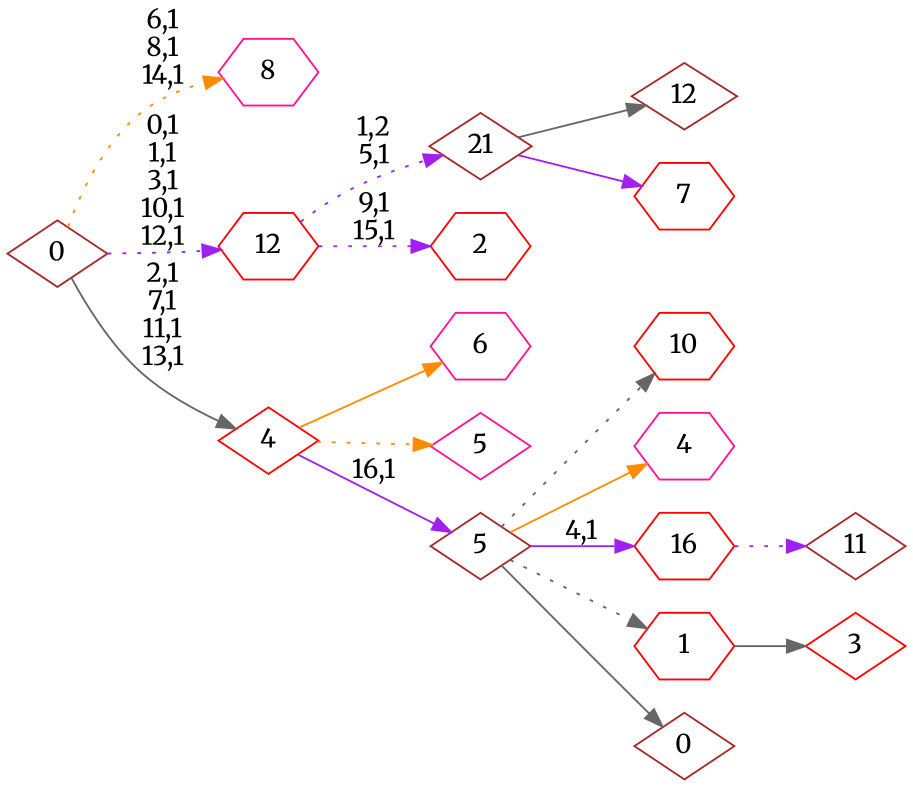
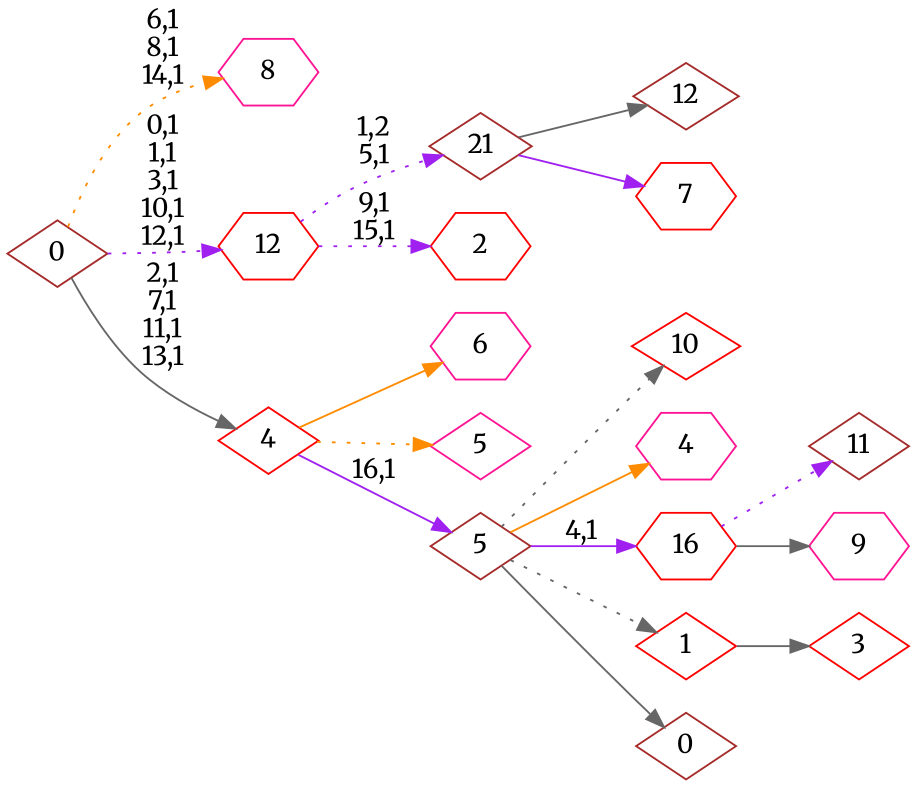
(684, 346) -> (686, 346)
none -> (859, 546)
(684, 646) -> (686, 646)
